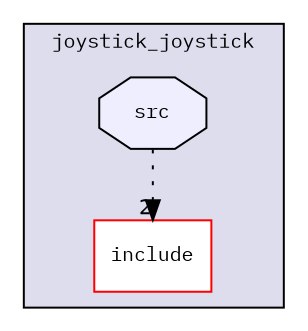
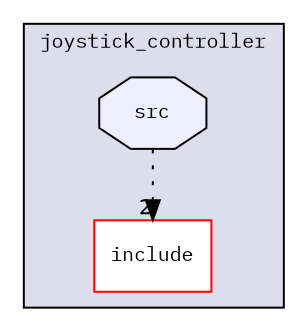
(154, 43) -> (154, 43)
